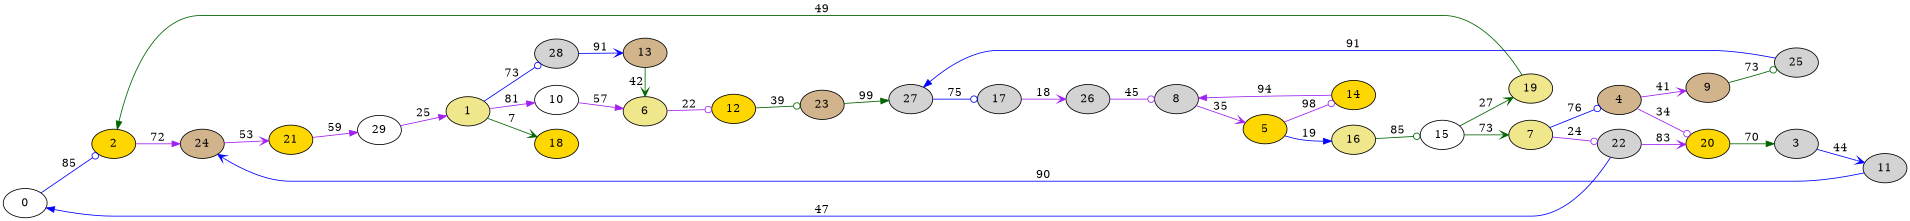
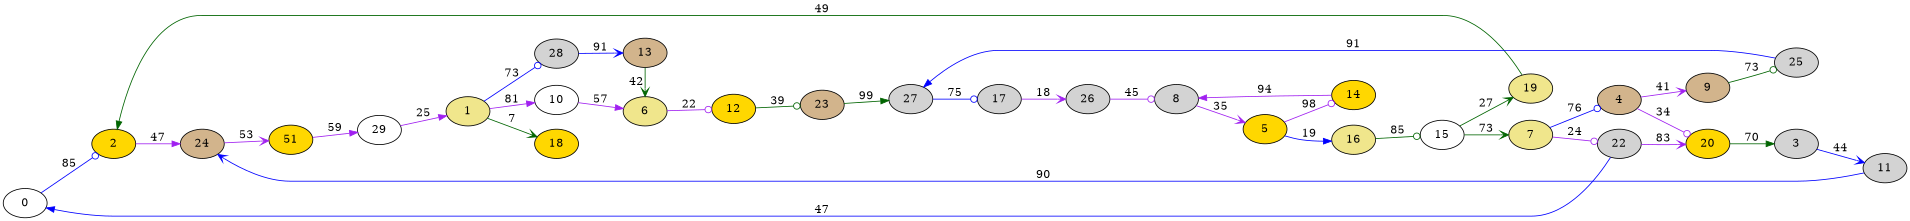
(158, 138) -> (158, 138)
(291, 140) -> (291, 140)
